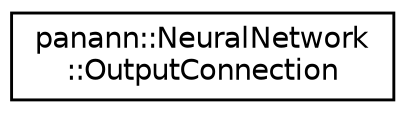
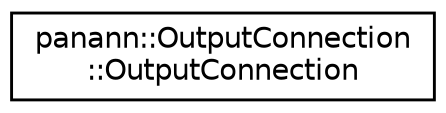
(203, 56) -> (223, 56)
